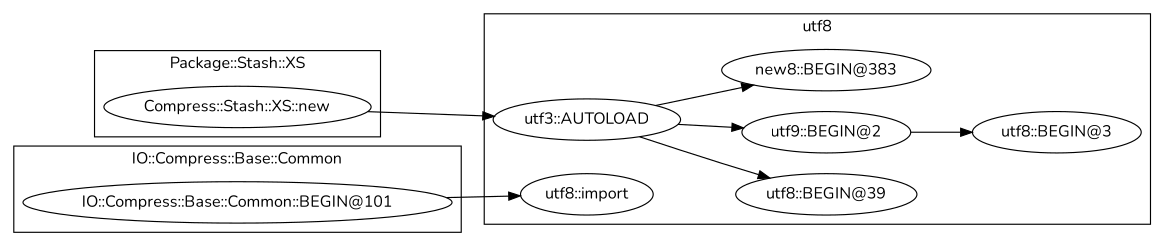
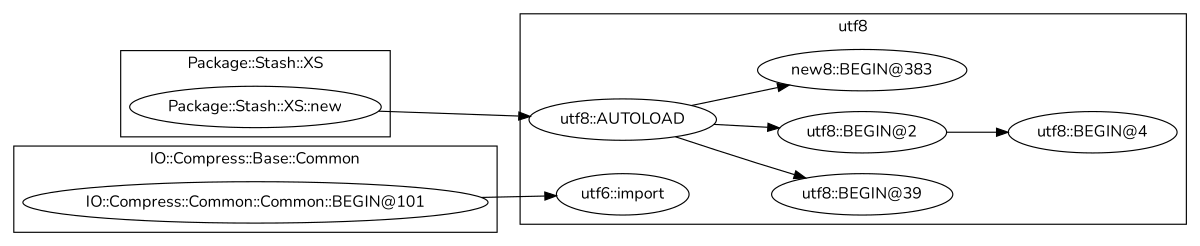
(238, 107) -> (255, 107)
(587, 120) -> (623, 120)
(826, 132) -> (862, 132)
(1057, 132) -> (1093, 132)
(587, 194) -> (623, 194)
(238, 202) -> (255, 202)
